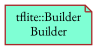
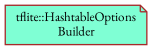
(49, 25) -> (76, 25)
